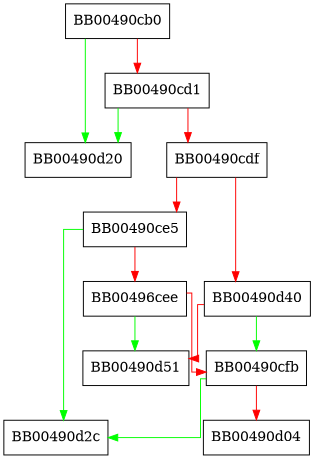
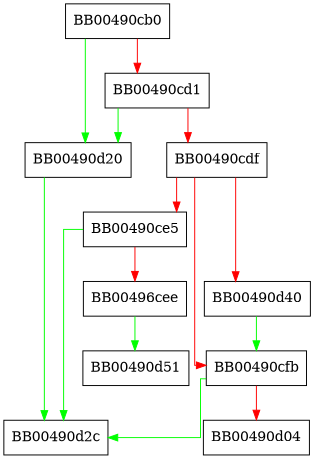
none -> (44, 294)
(198, 329) -> none
(192, 332) -> (195, 272)
